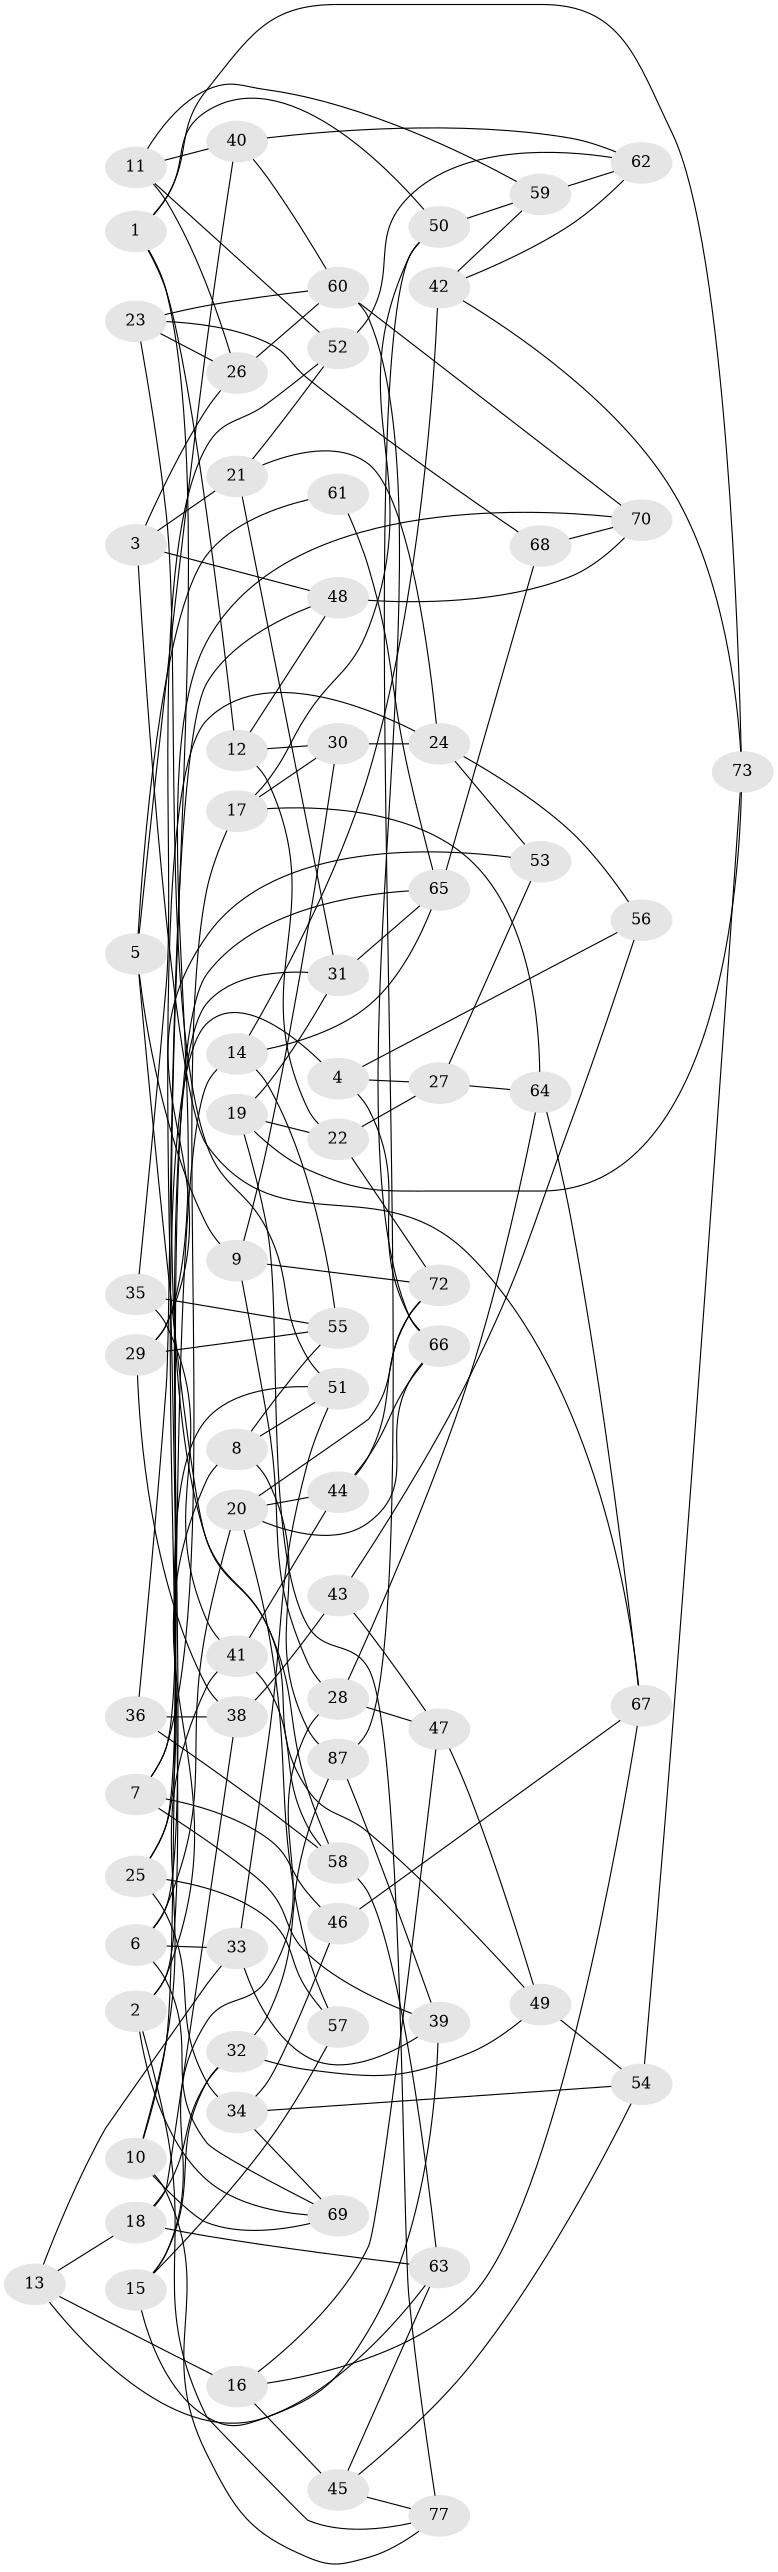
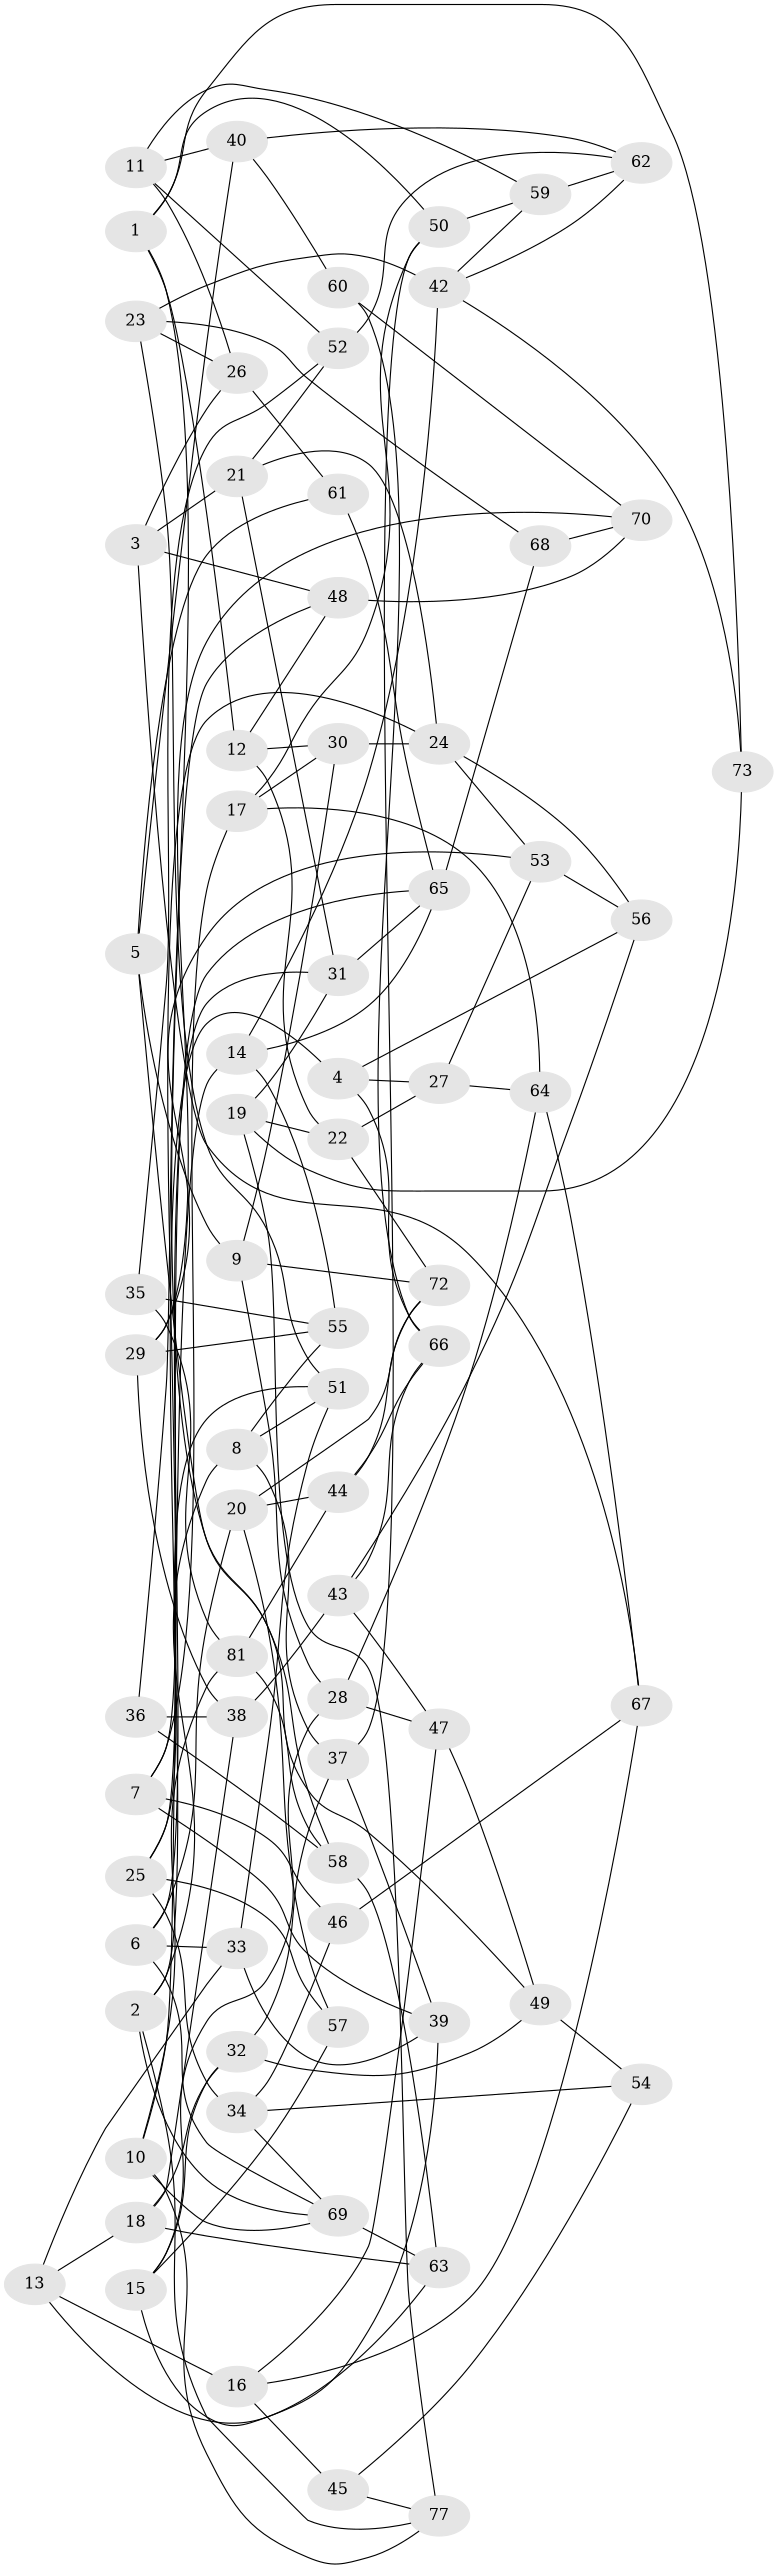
(236, 301) -> (285, 261)
(288, 330) -> (288, 434)
none -> (591, 891)
(695, 1428) -> none
(381, 1510) -> (389, 1471)
(237, 1656) -> (237, 1656)
(338, 1760) -> (338, 1760)
(389, 2379) -> (389, 2242)
